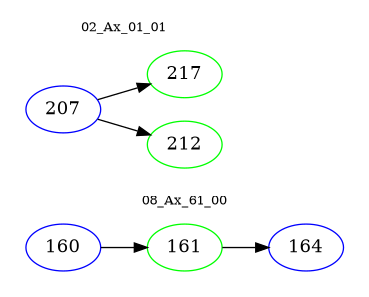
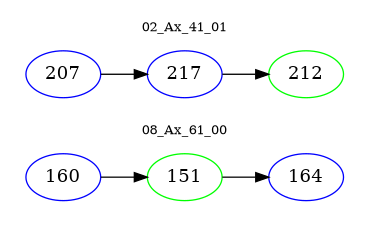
(124, 28) -> (185, 28)
(185, 74) -> (185, 74)
(118, 125) -> (239, 74)
(185, 248) -> (185, 177)
